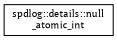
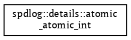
(59, 20) -> (65, 20)
